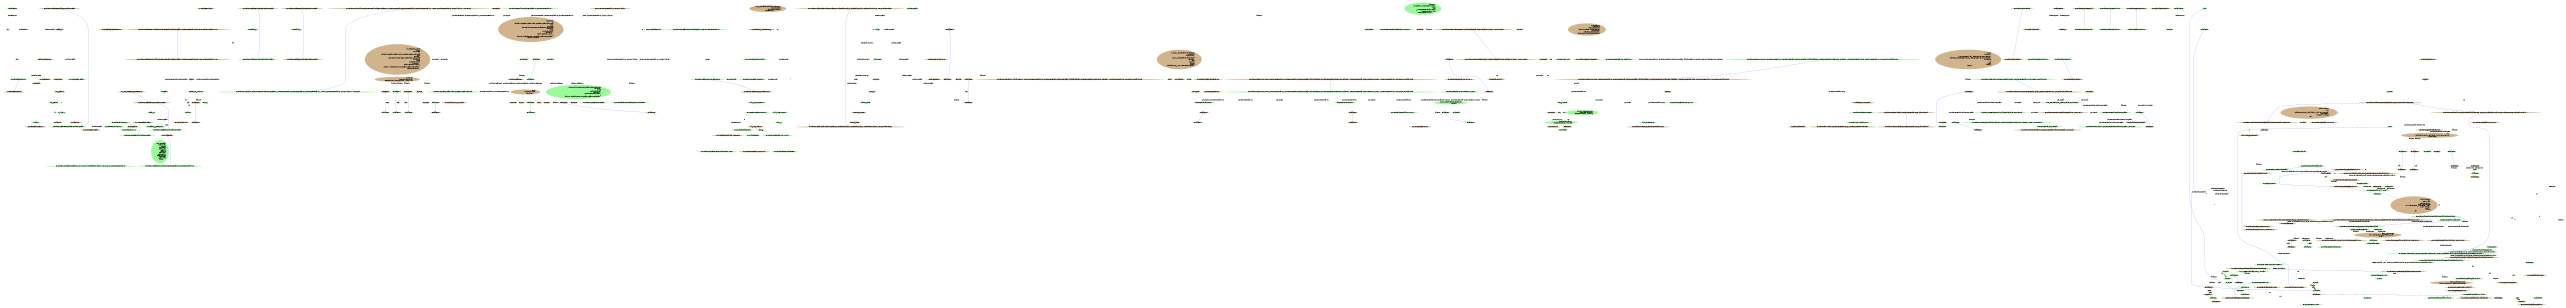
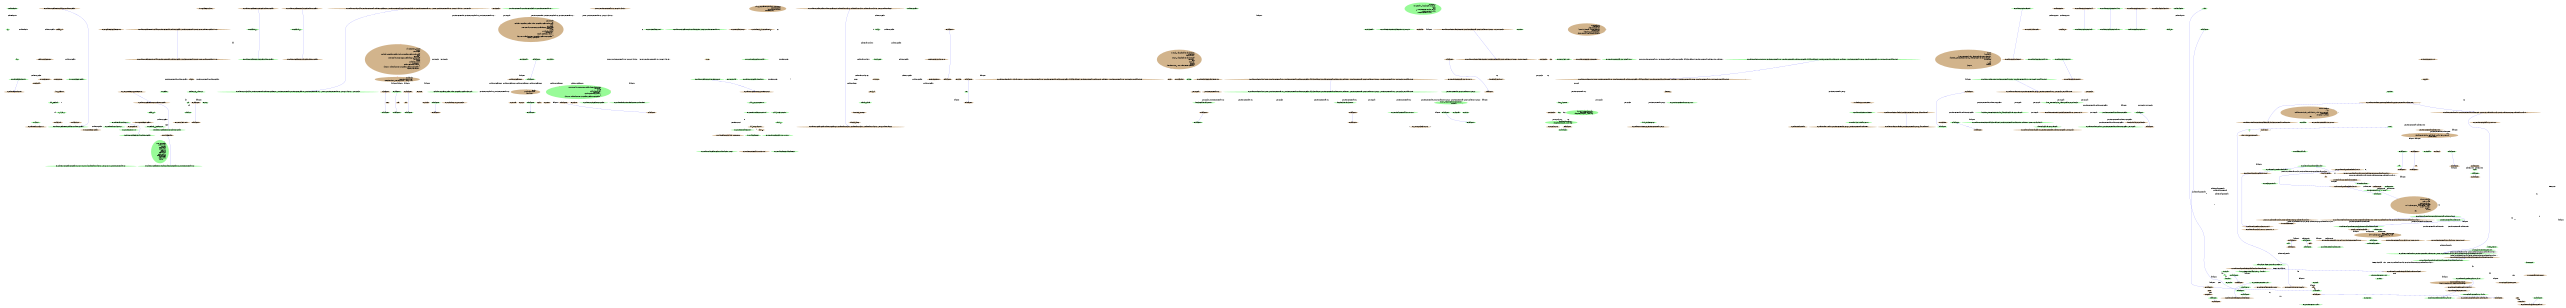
none -> (738, 30)
none -> (1466, 113)
(2302, 279) -> (2302, 279)
